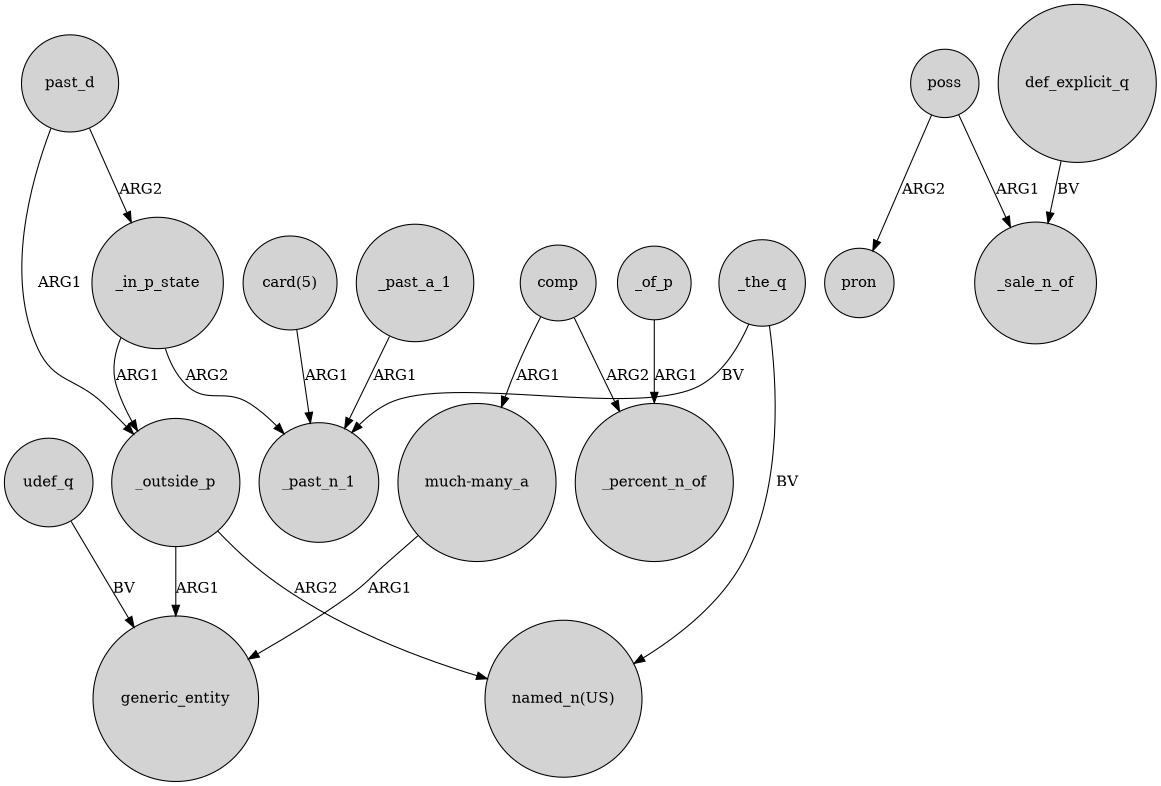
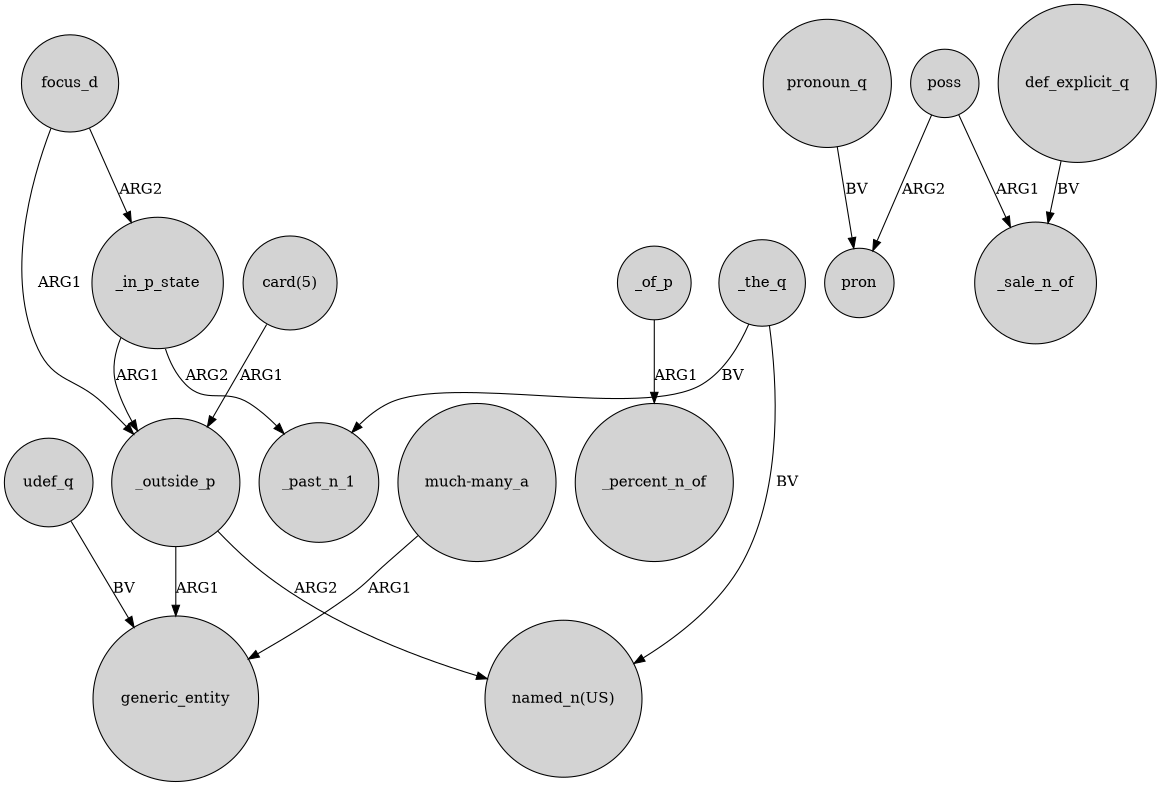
(70, 83) -> (70, 83)
none -> (827, 83)
(415, 283) -> none
(558, 283) -> none
(303, 371) -> (240, 371)
